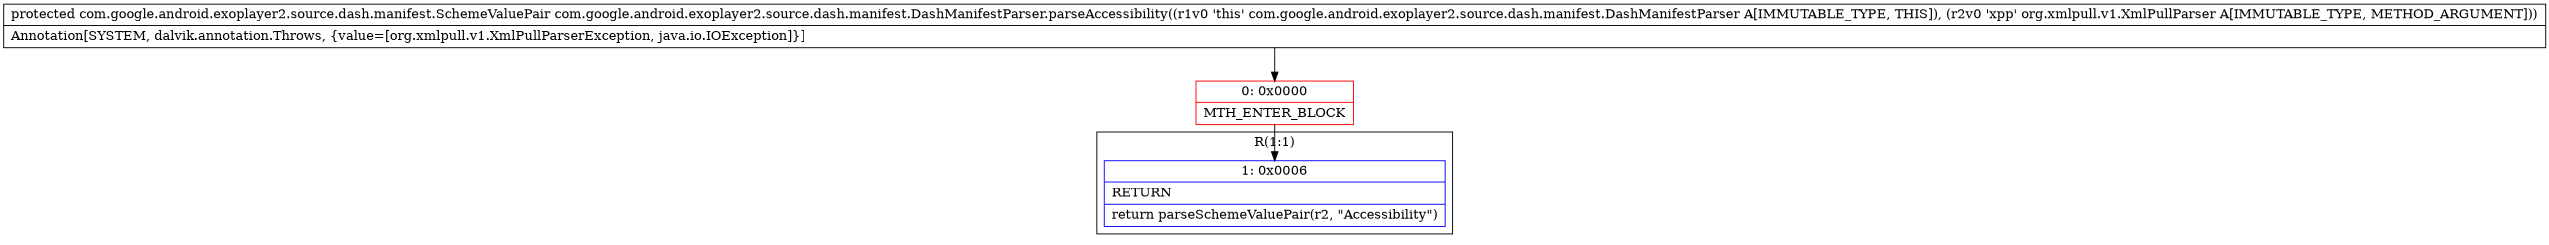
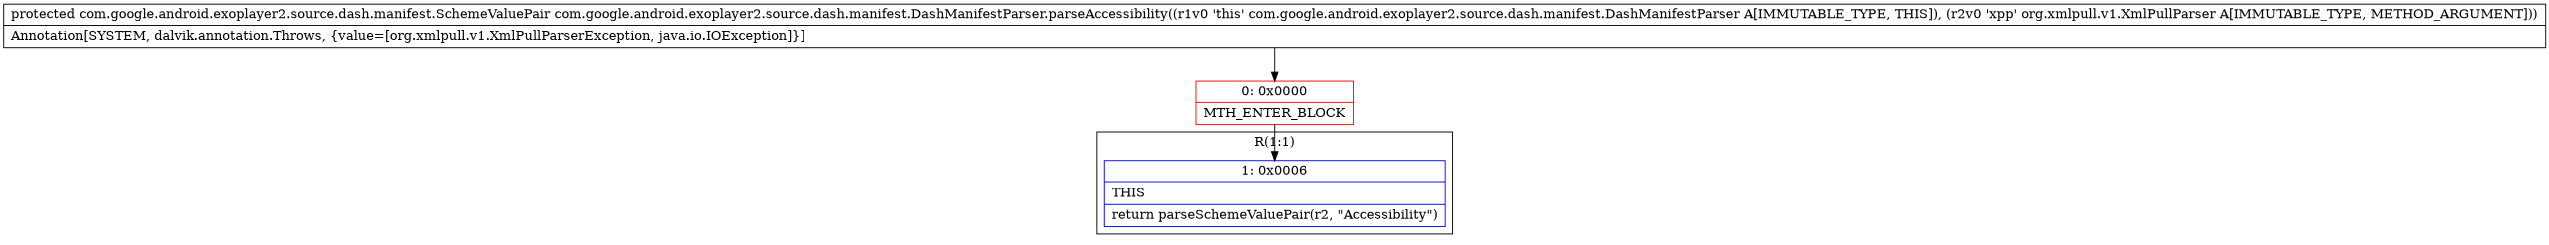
(1142, 193) -> (1129, 193)
